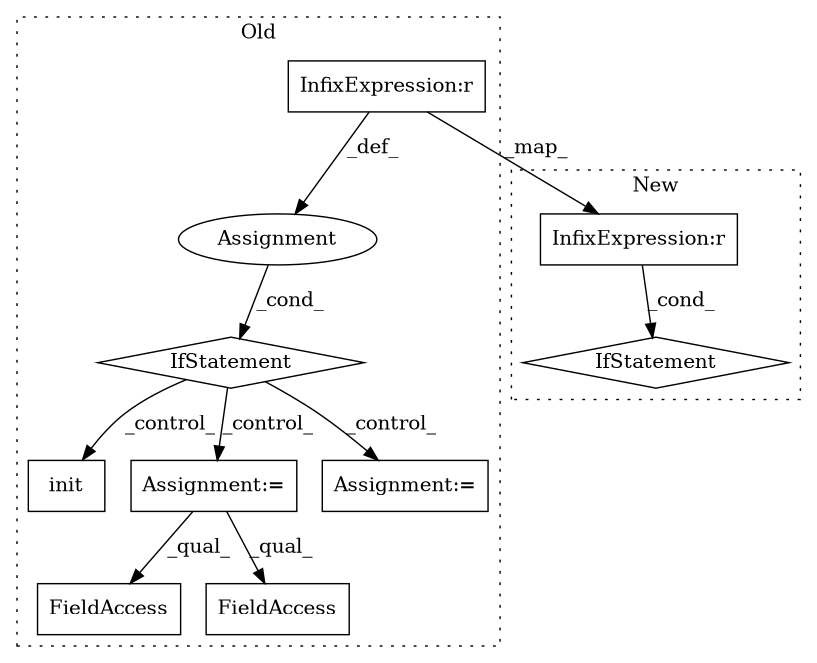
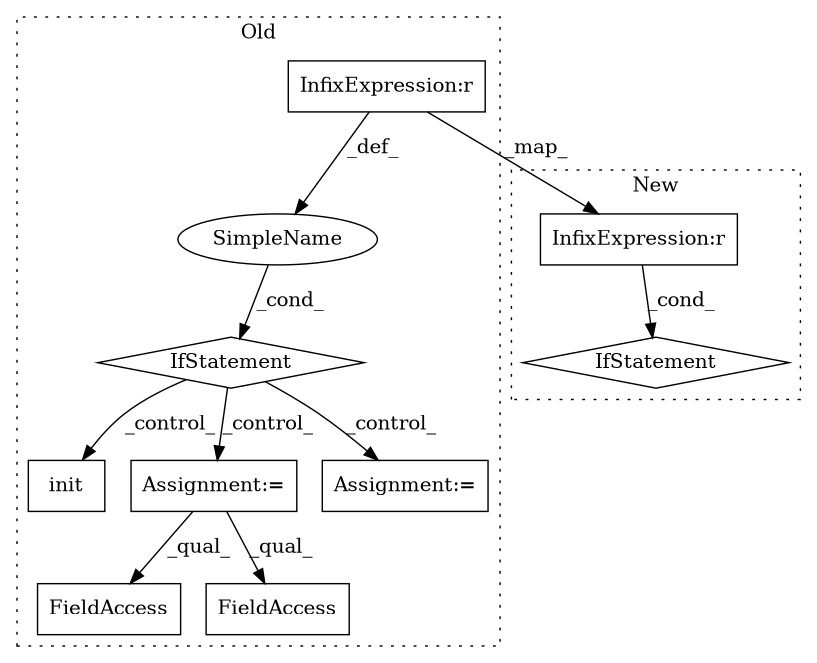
(278, 239) -> (278, 239)
